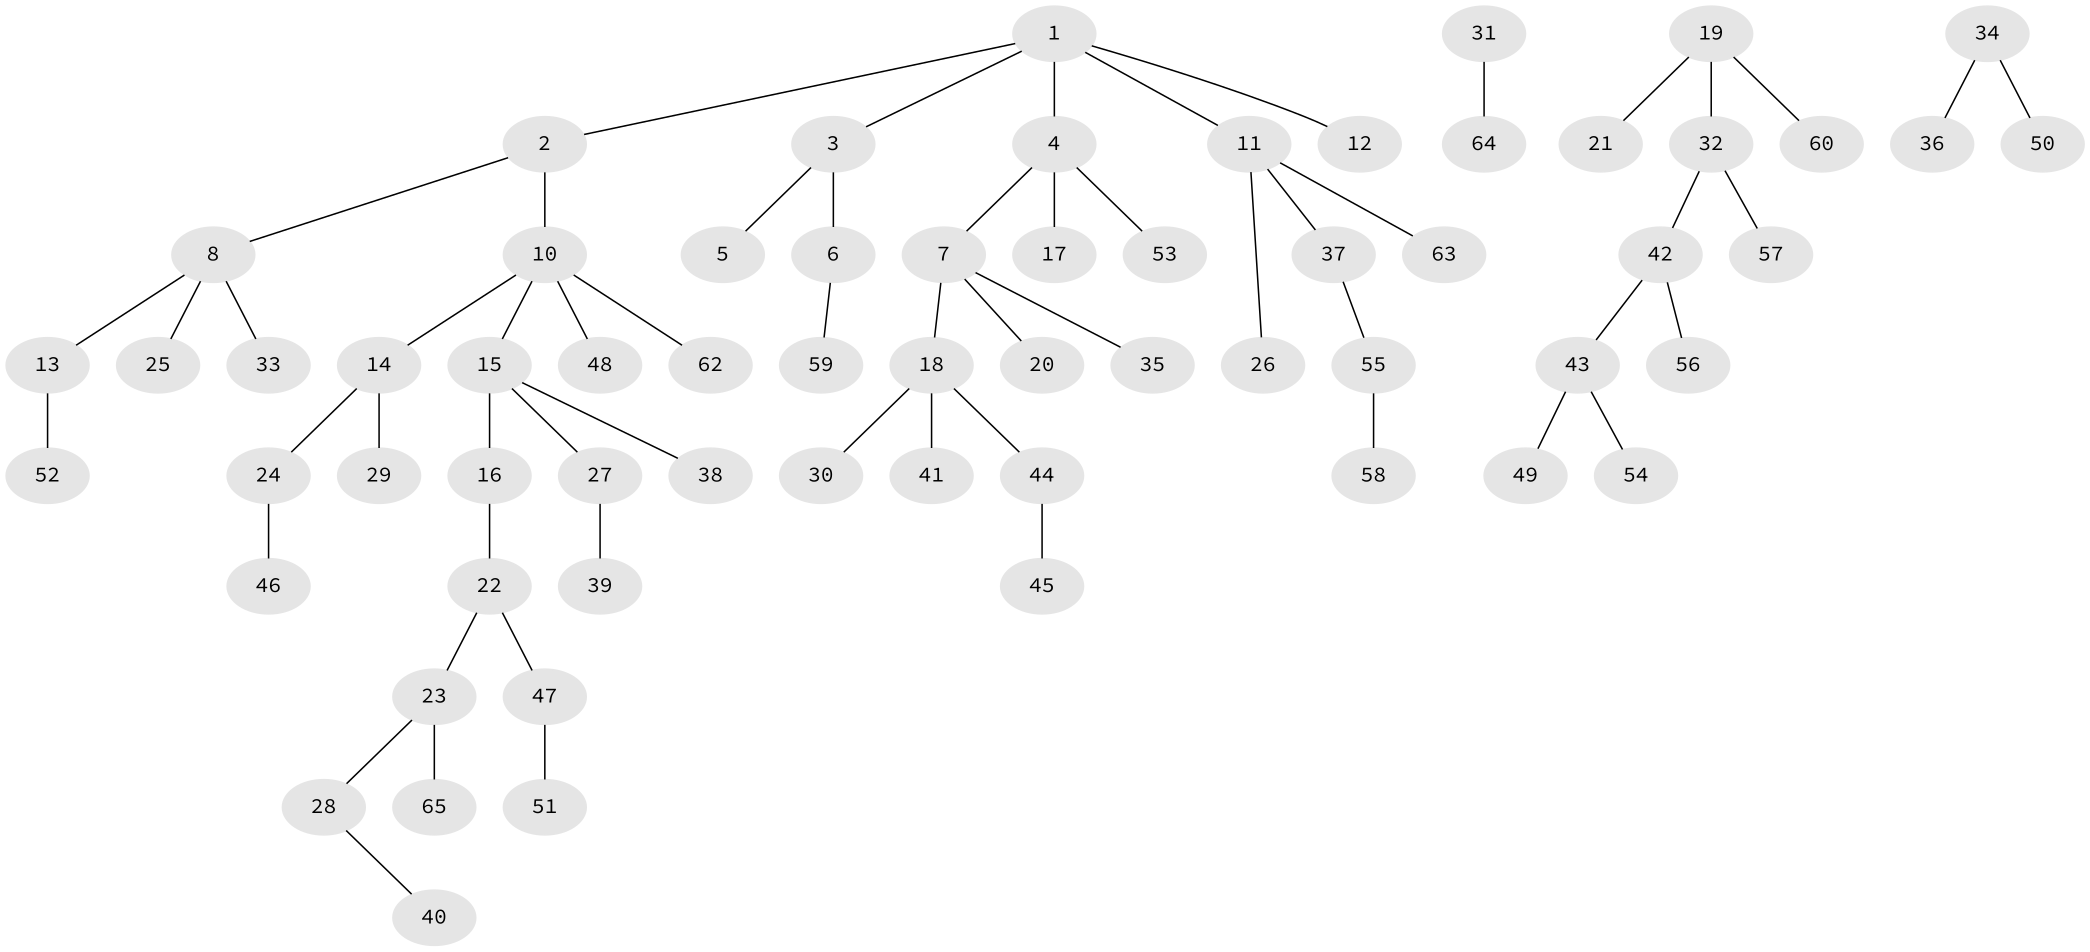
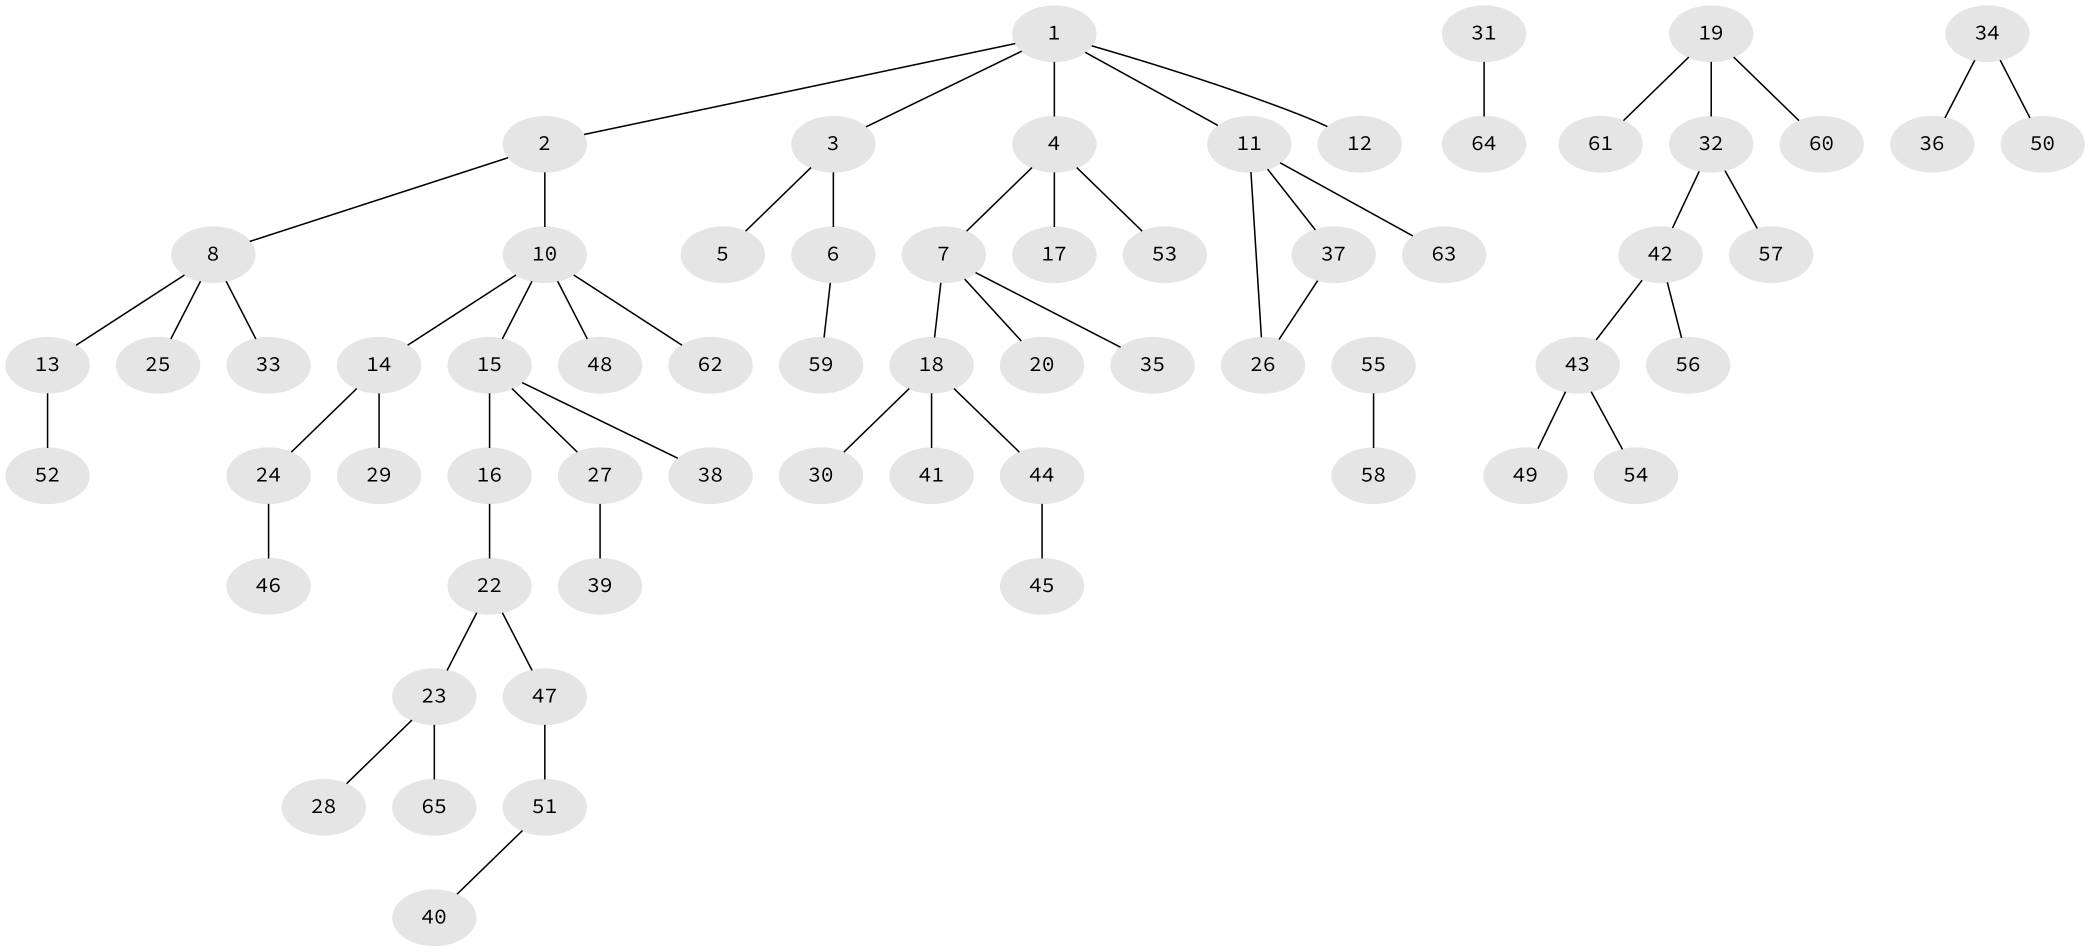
(1601, 144) -> (1601, 144)
(1354, 310) -> (1298, 310)
(379, 862) -> (490, 862)
